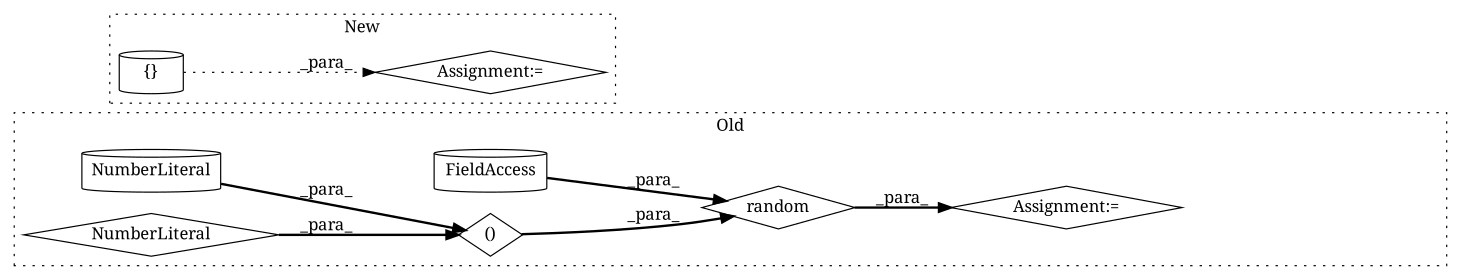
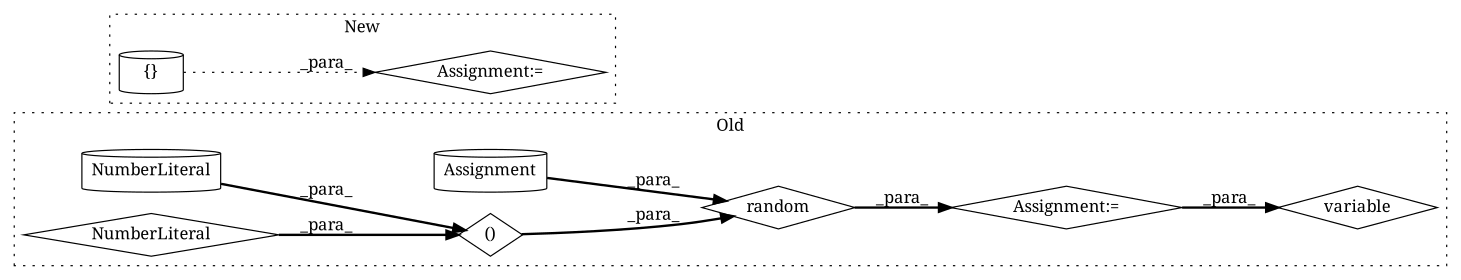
(490, 171) -> (490, 171)
none -> (1358, 208)
